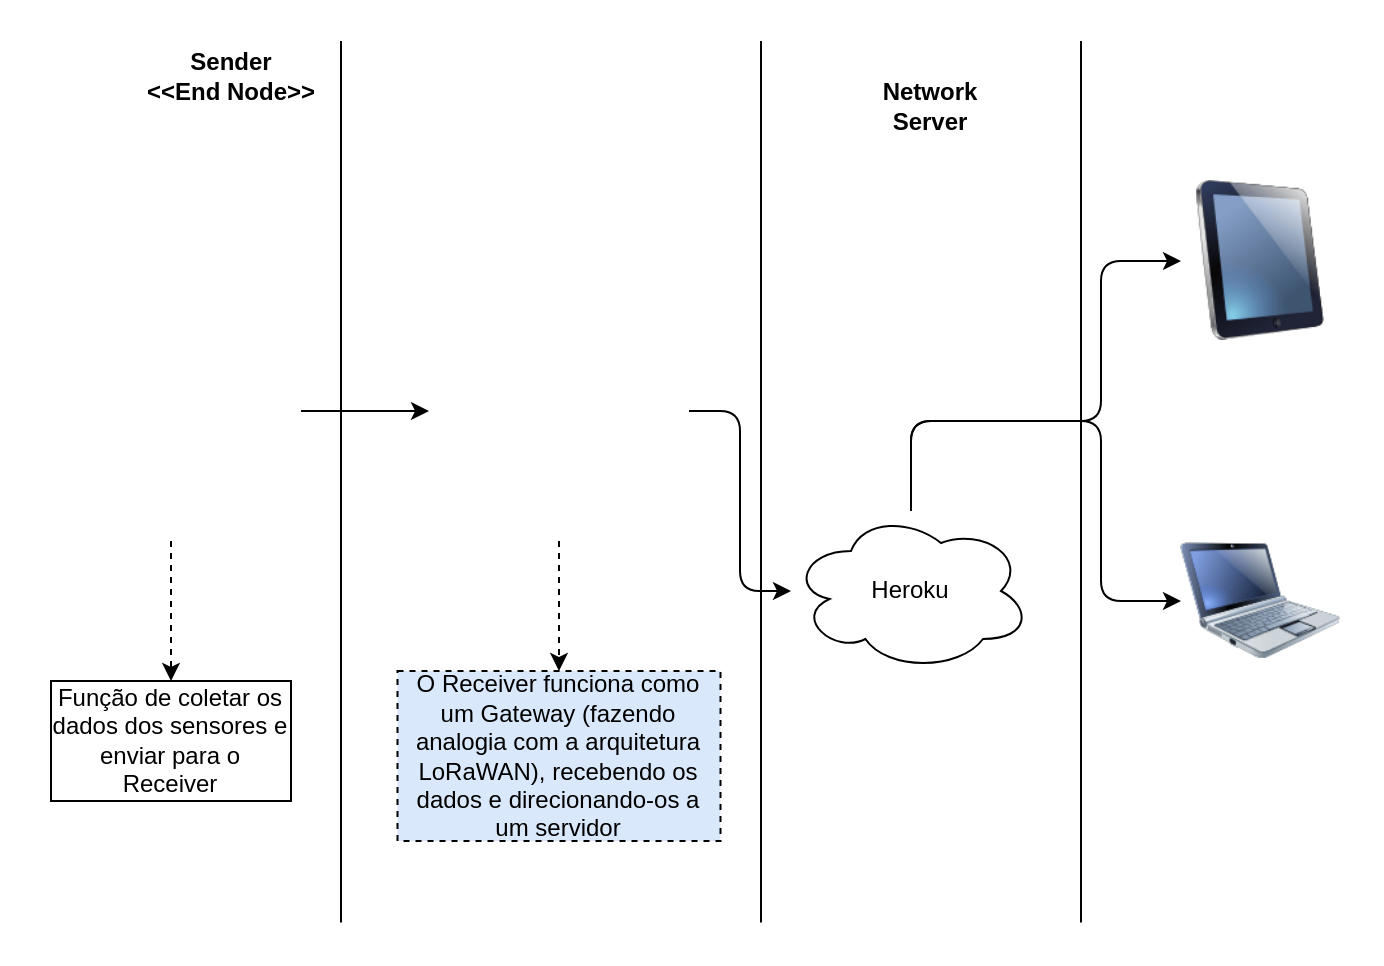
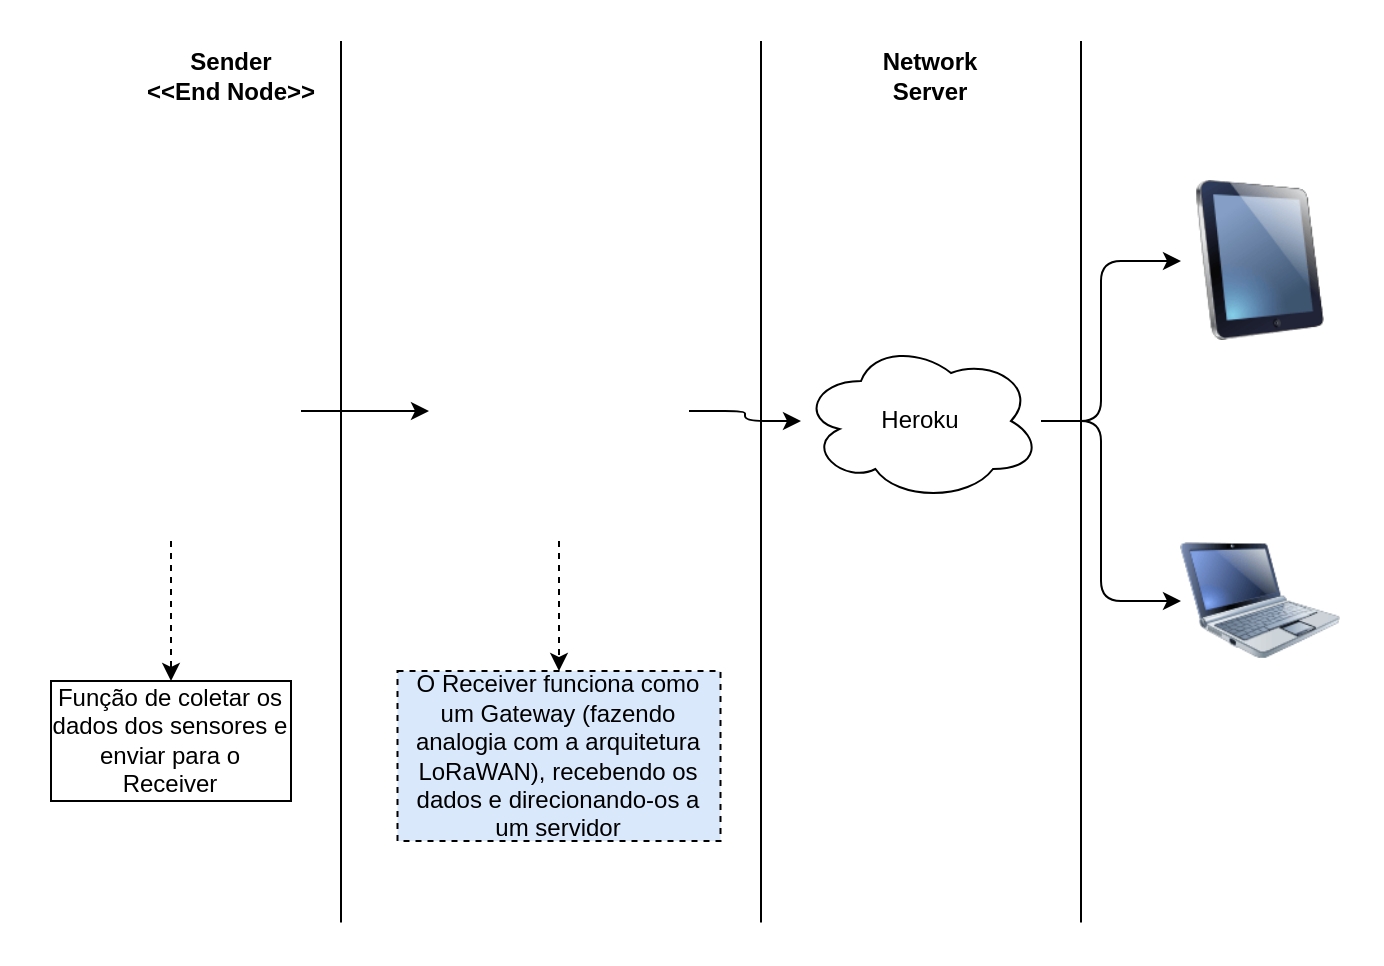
(931, 107) -> (931, 77)
(911, 591) -> (921, 421)
